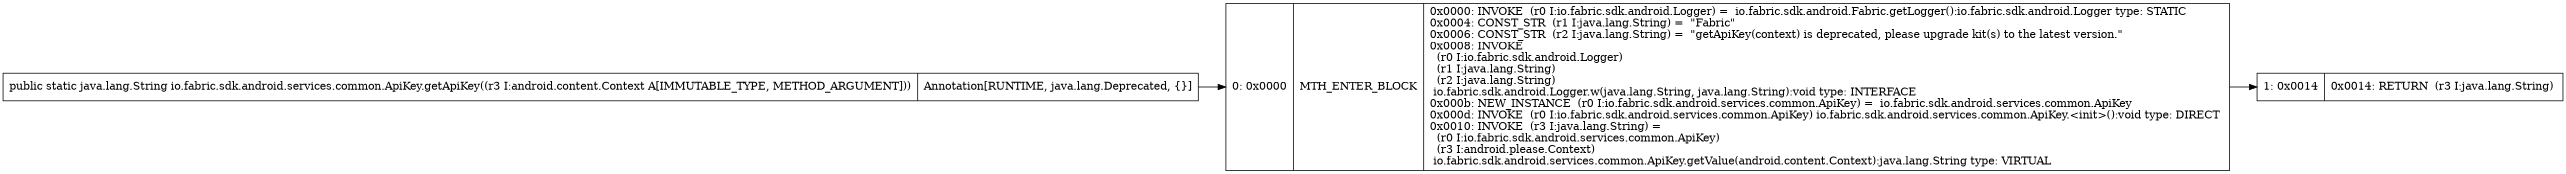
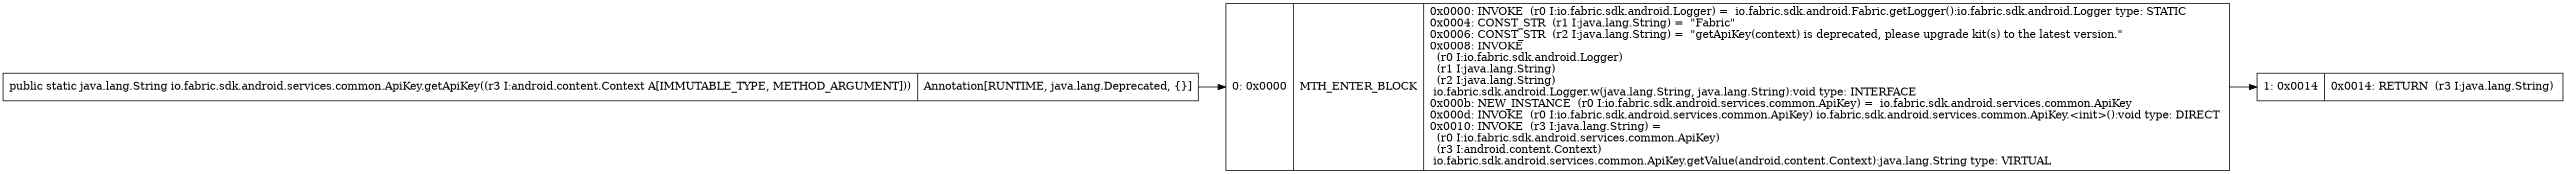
(1513, 150) -> (1516, 150)
